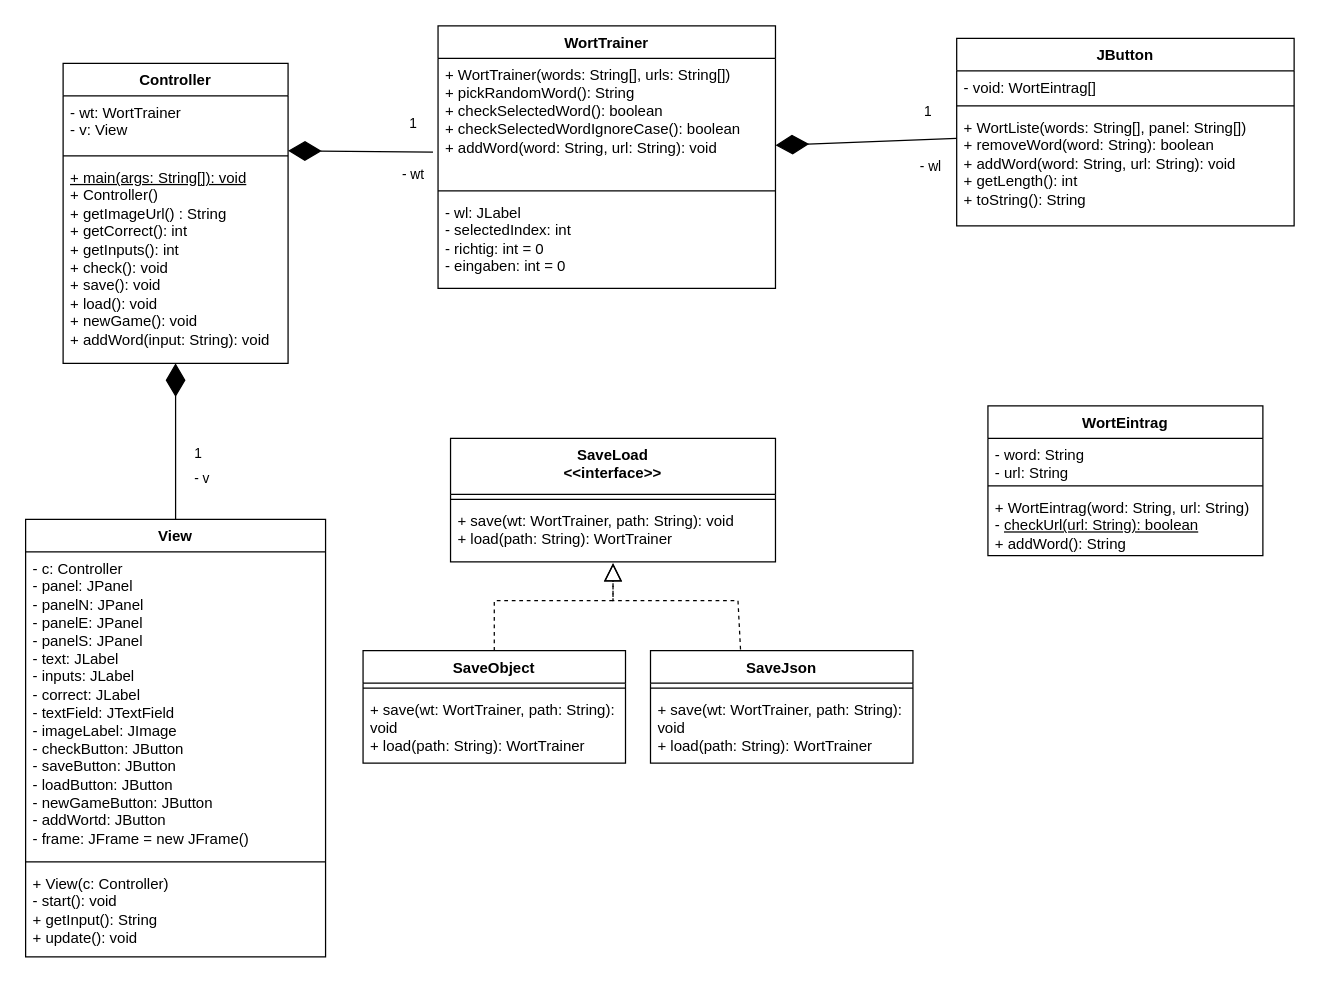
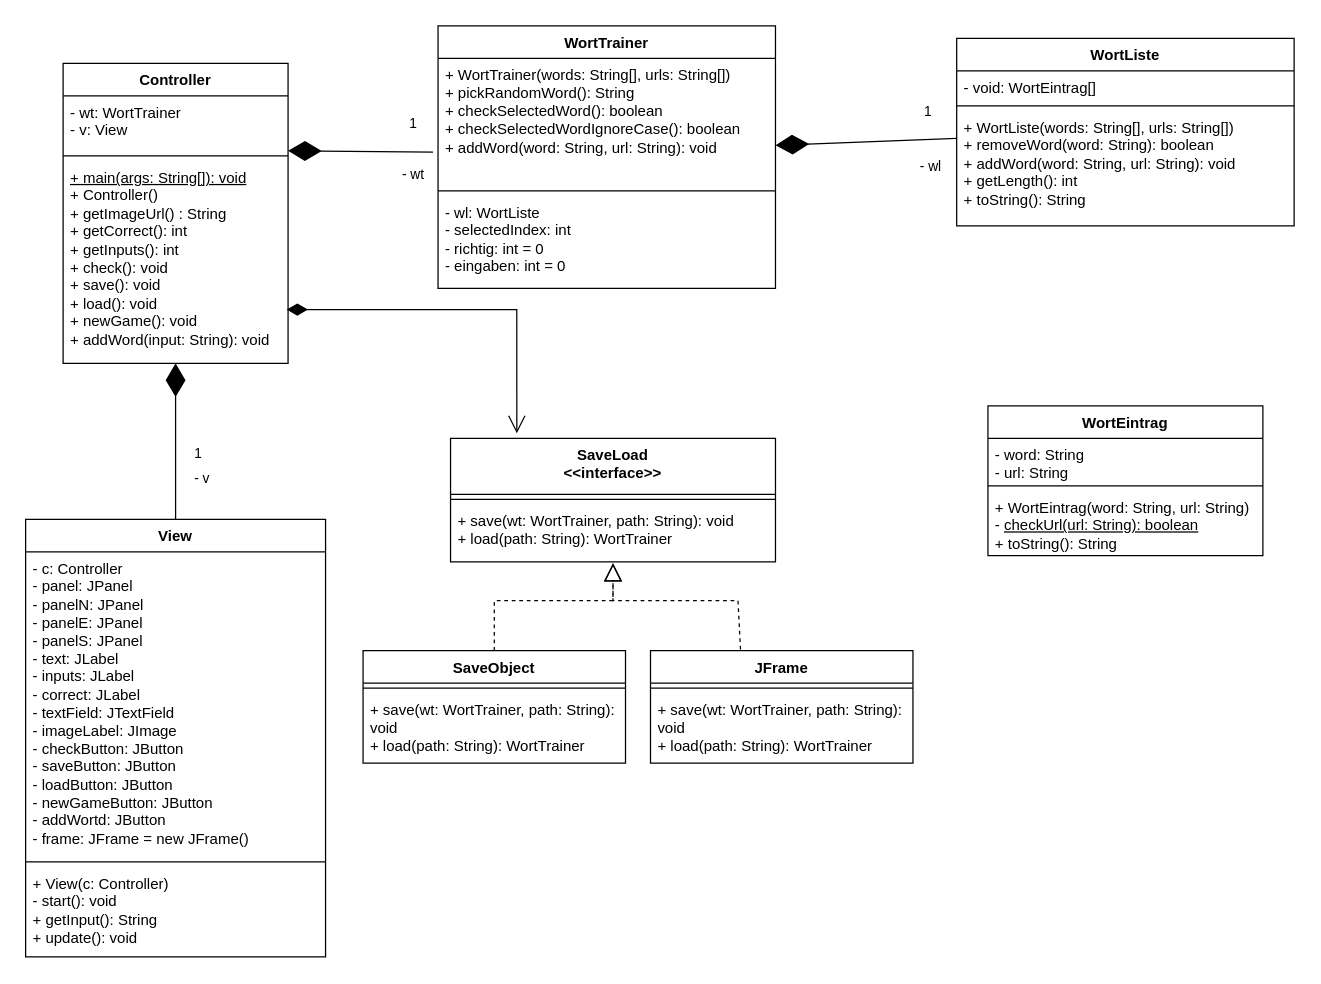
(1126, 56) -> (1126, 56)
(1127, 173) -> (1127, 173)
(520, 240) -> (520, 240)
none -> (472, 309)
(1127, 535) -> (1127, 535)
(782, 668) -> (782, 668)
